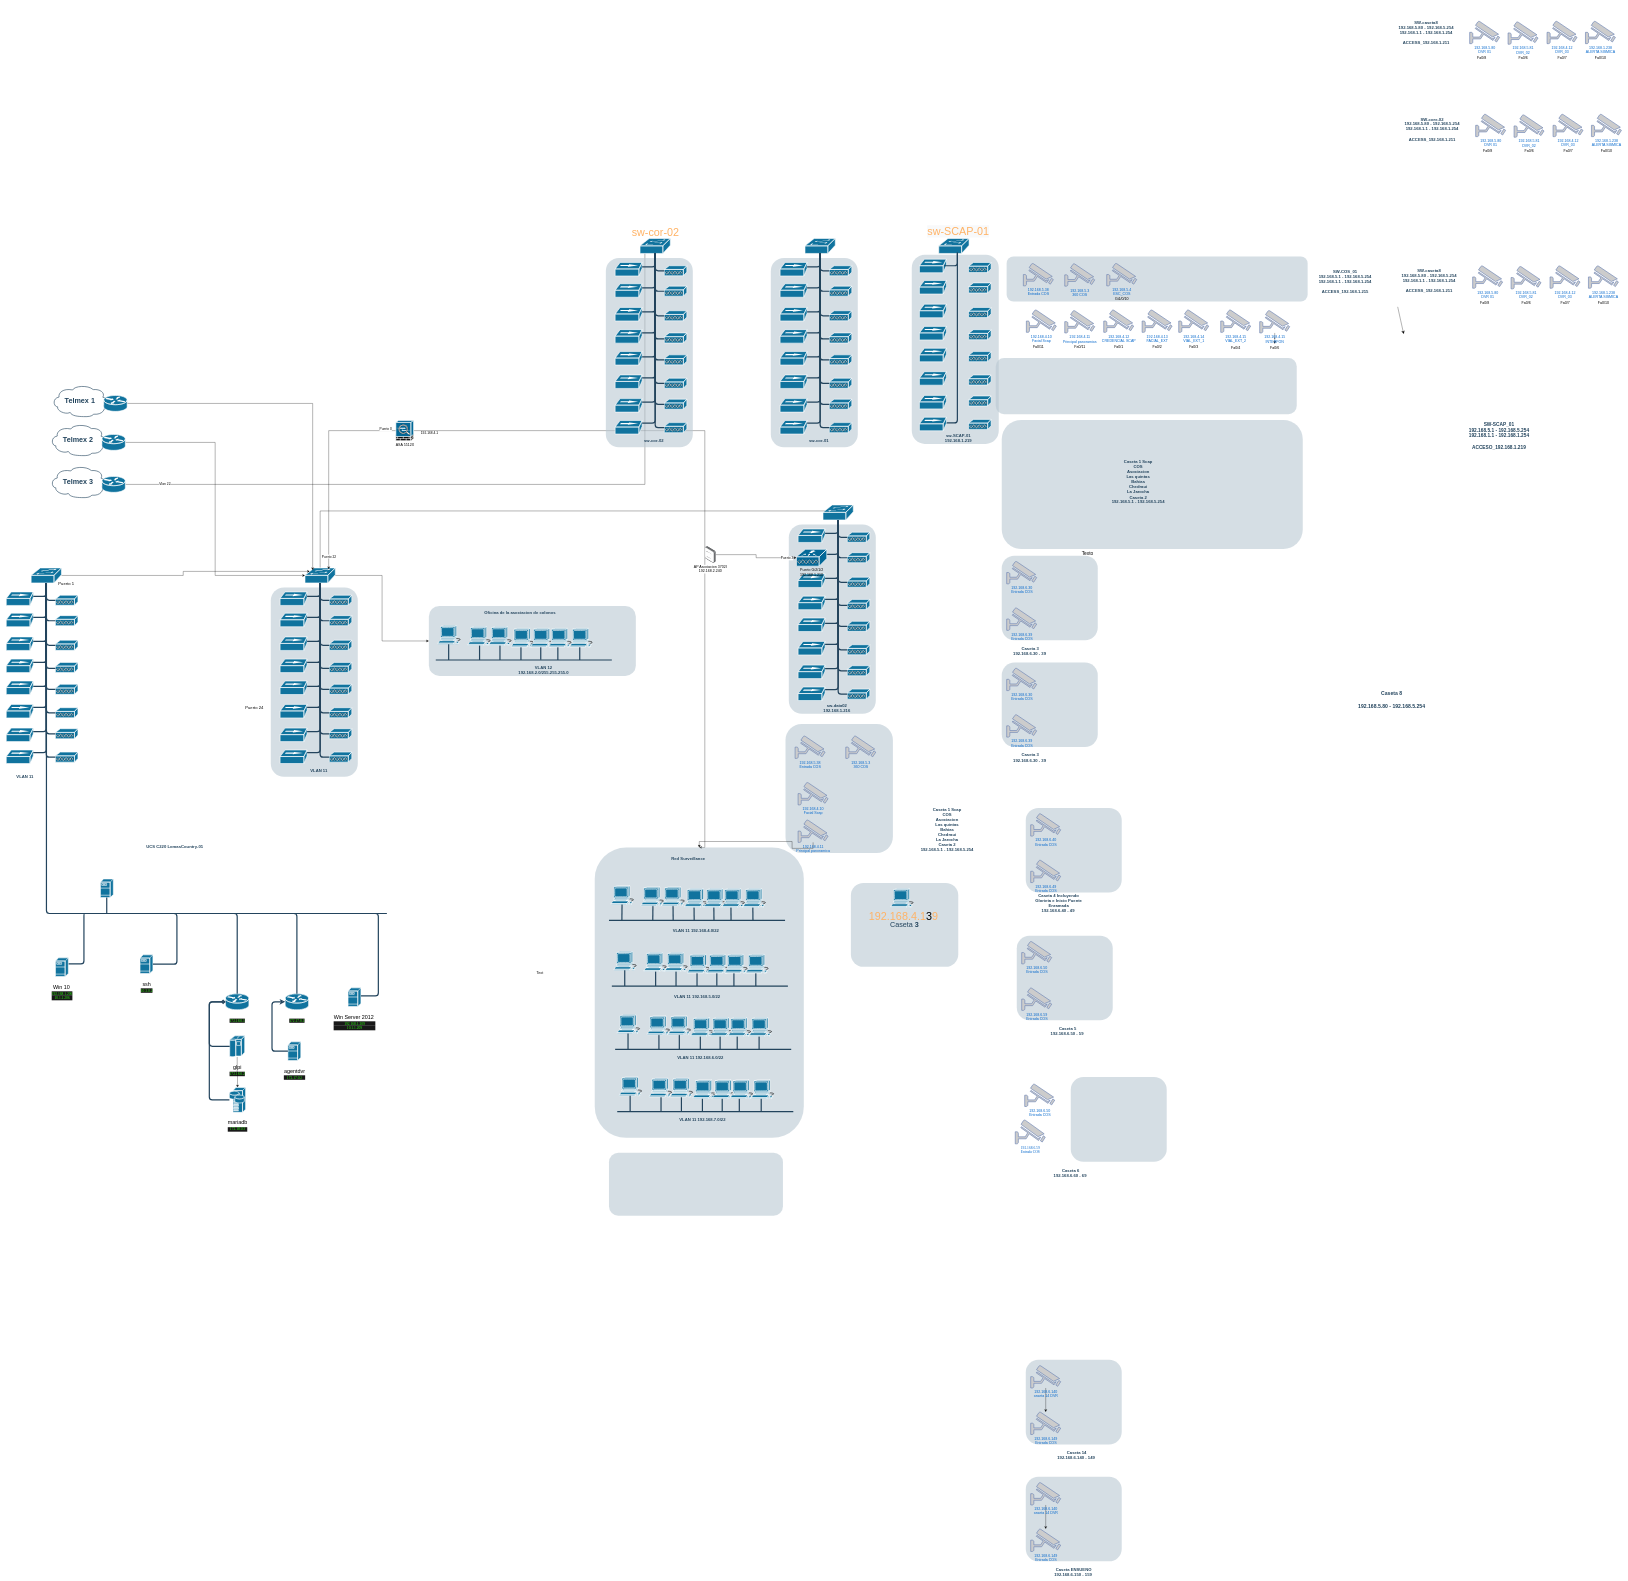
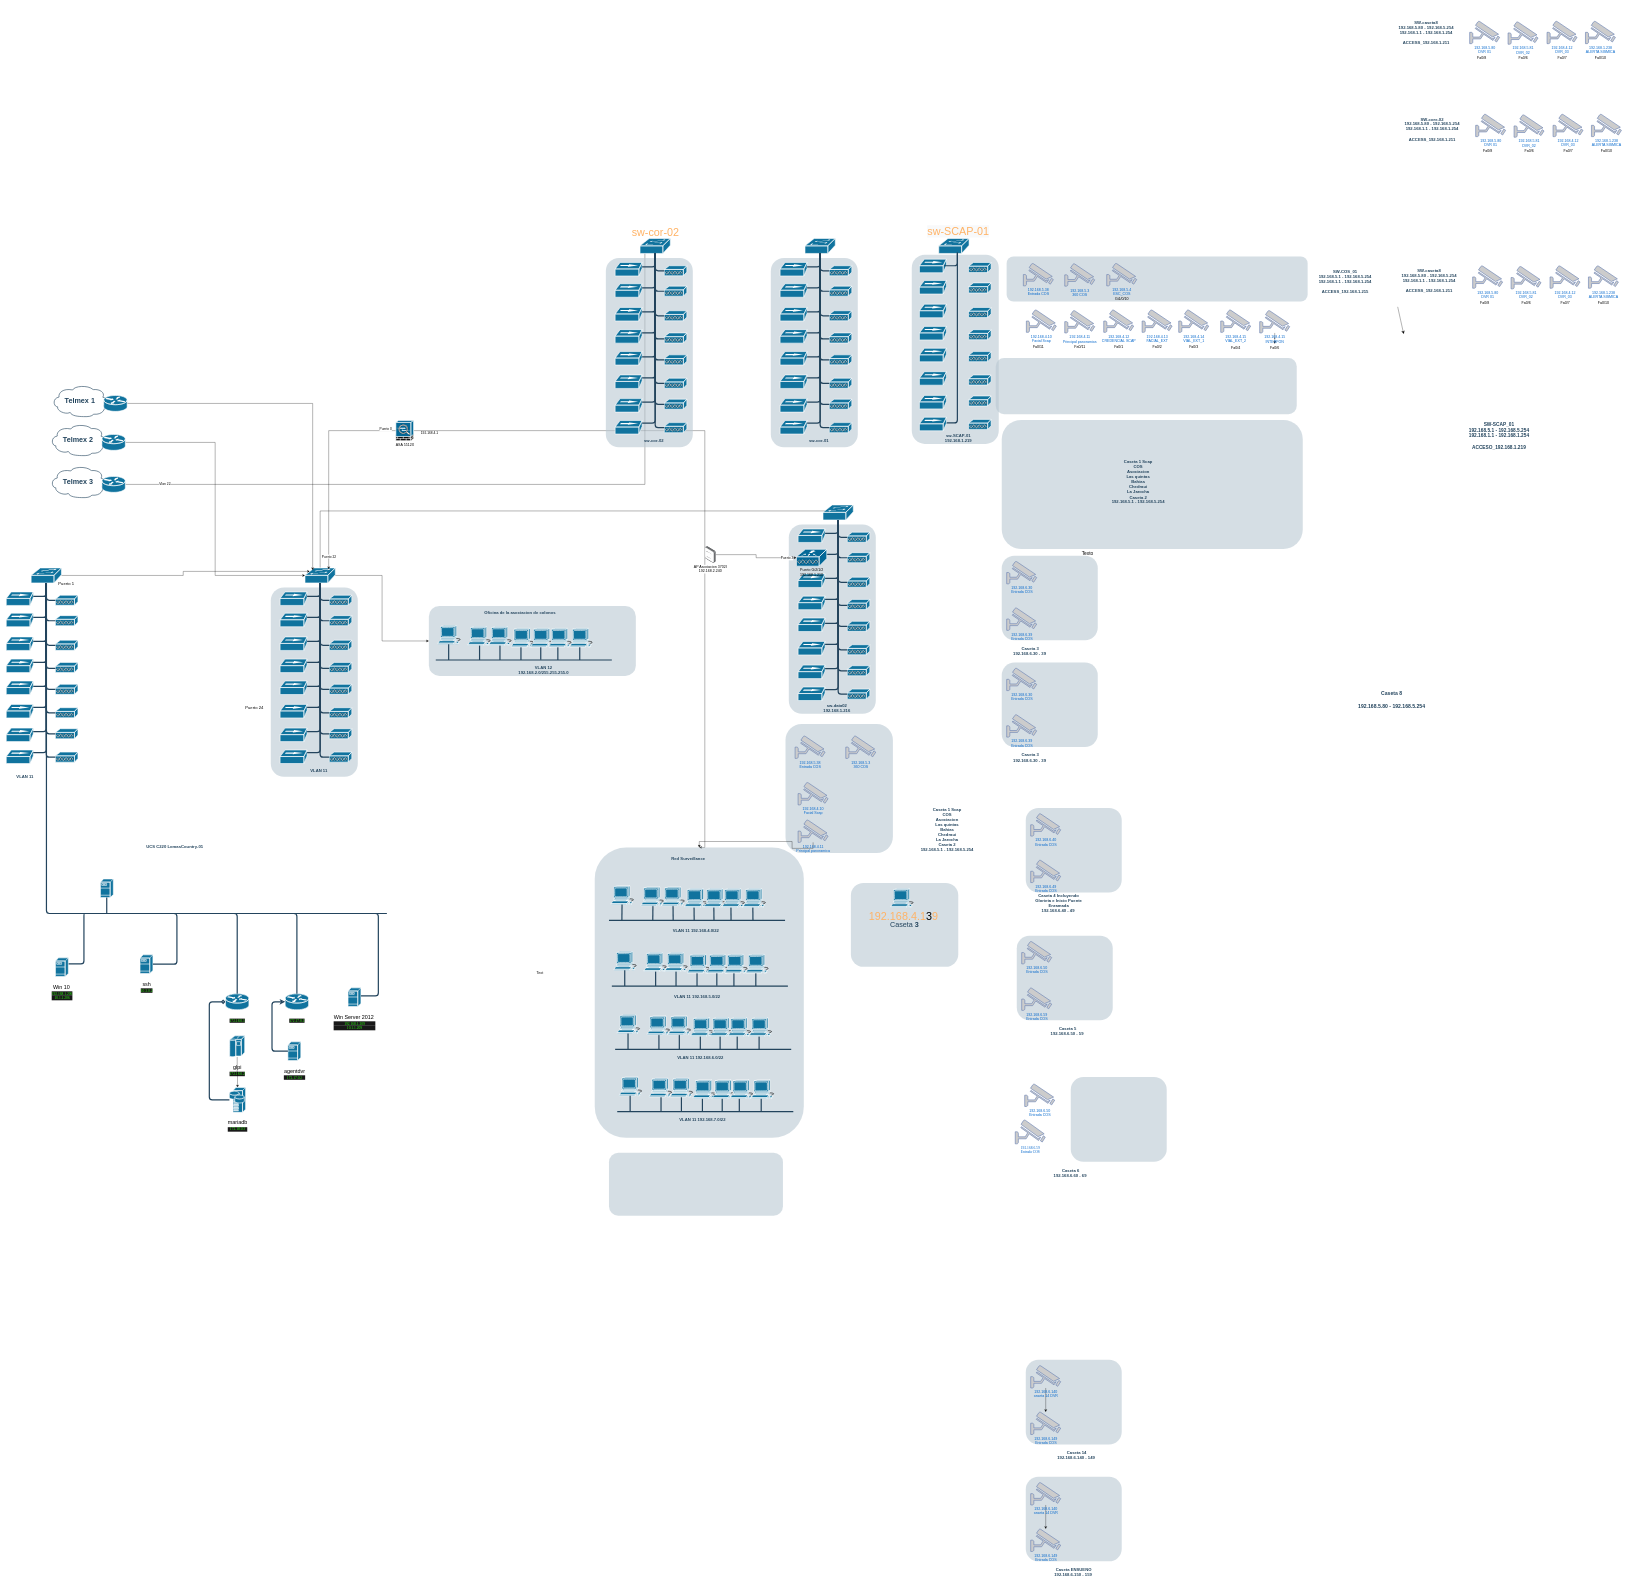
(219, 1047) -> none
